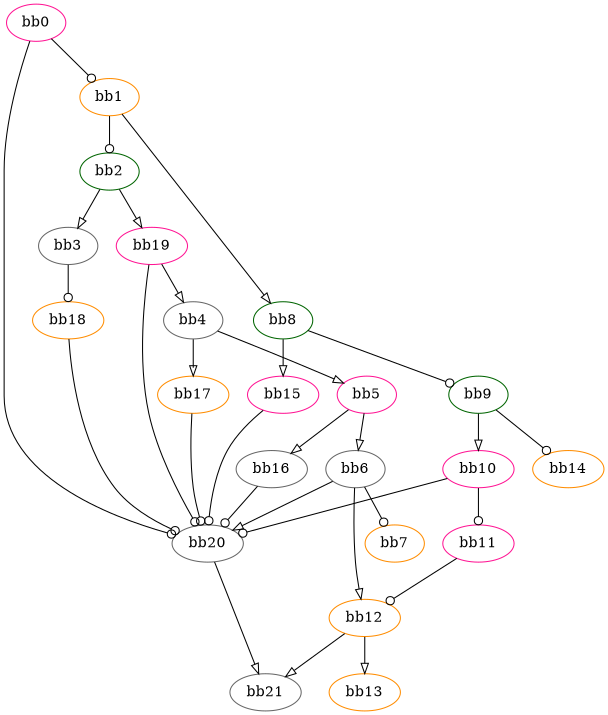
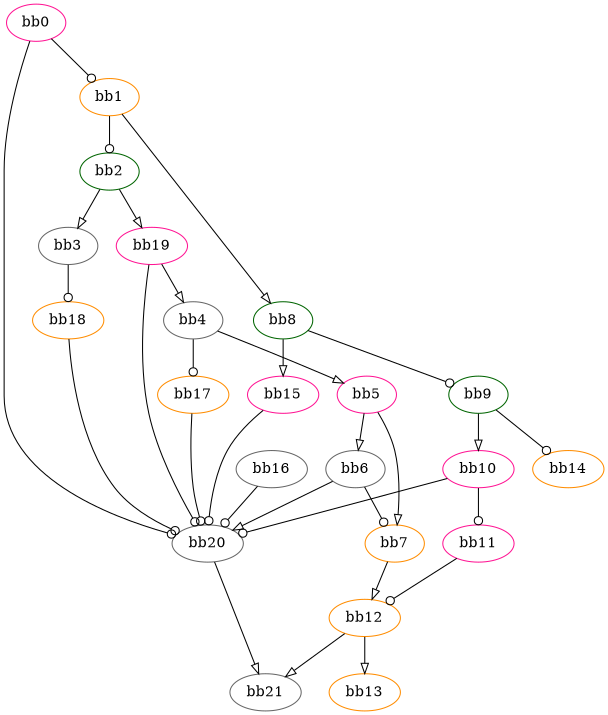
(193, 353) -> (193, 353)
(324, 428) -> (397, 462)
(354, 539) -> (382, 576)
